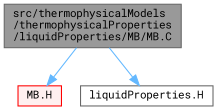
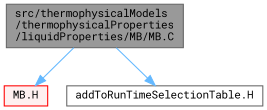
(147, 96) -> (165, 96)
